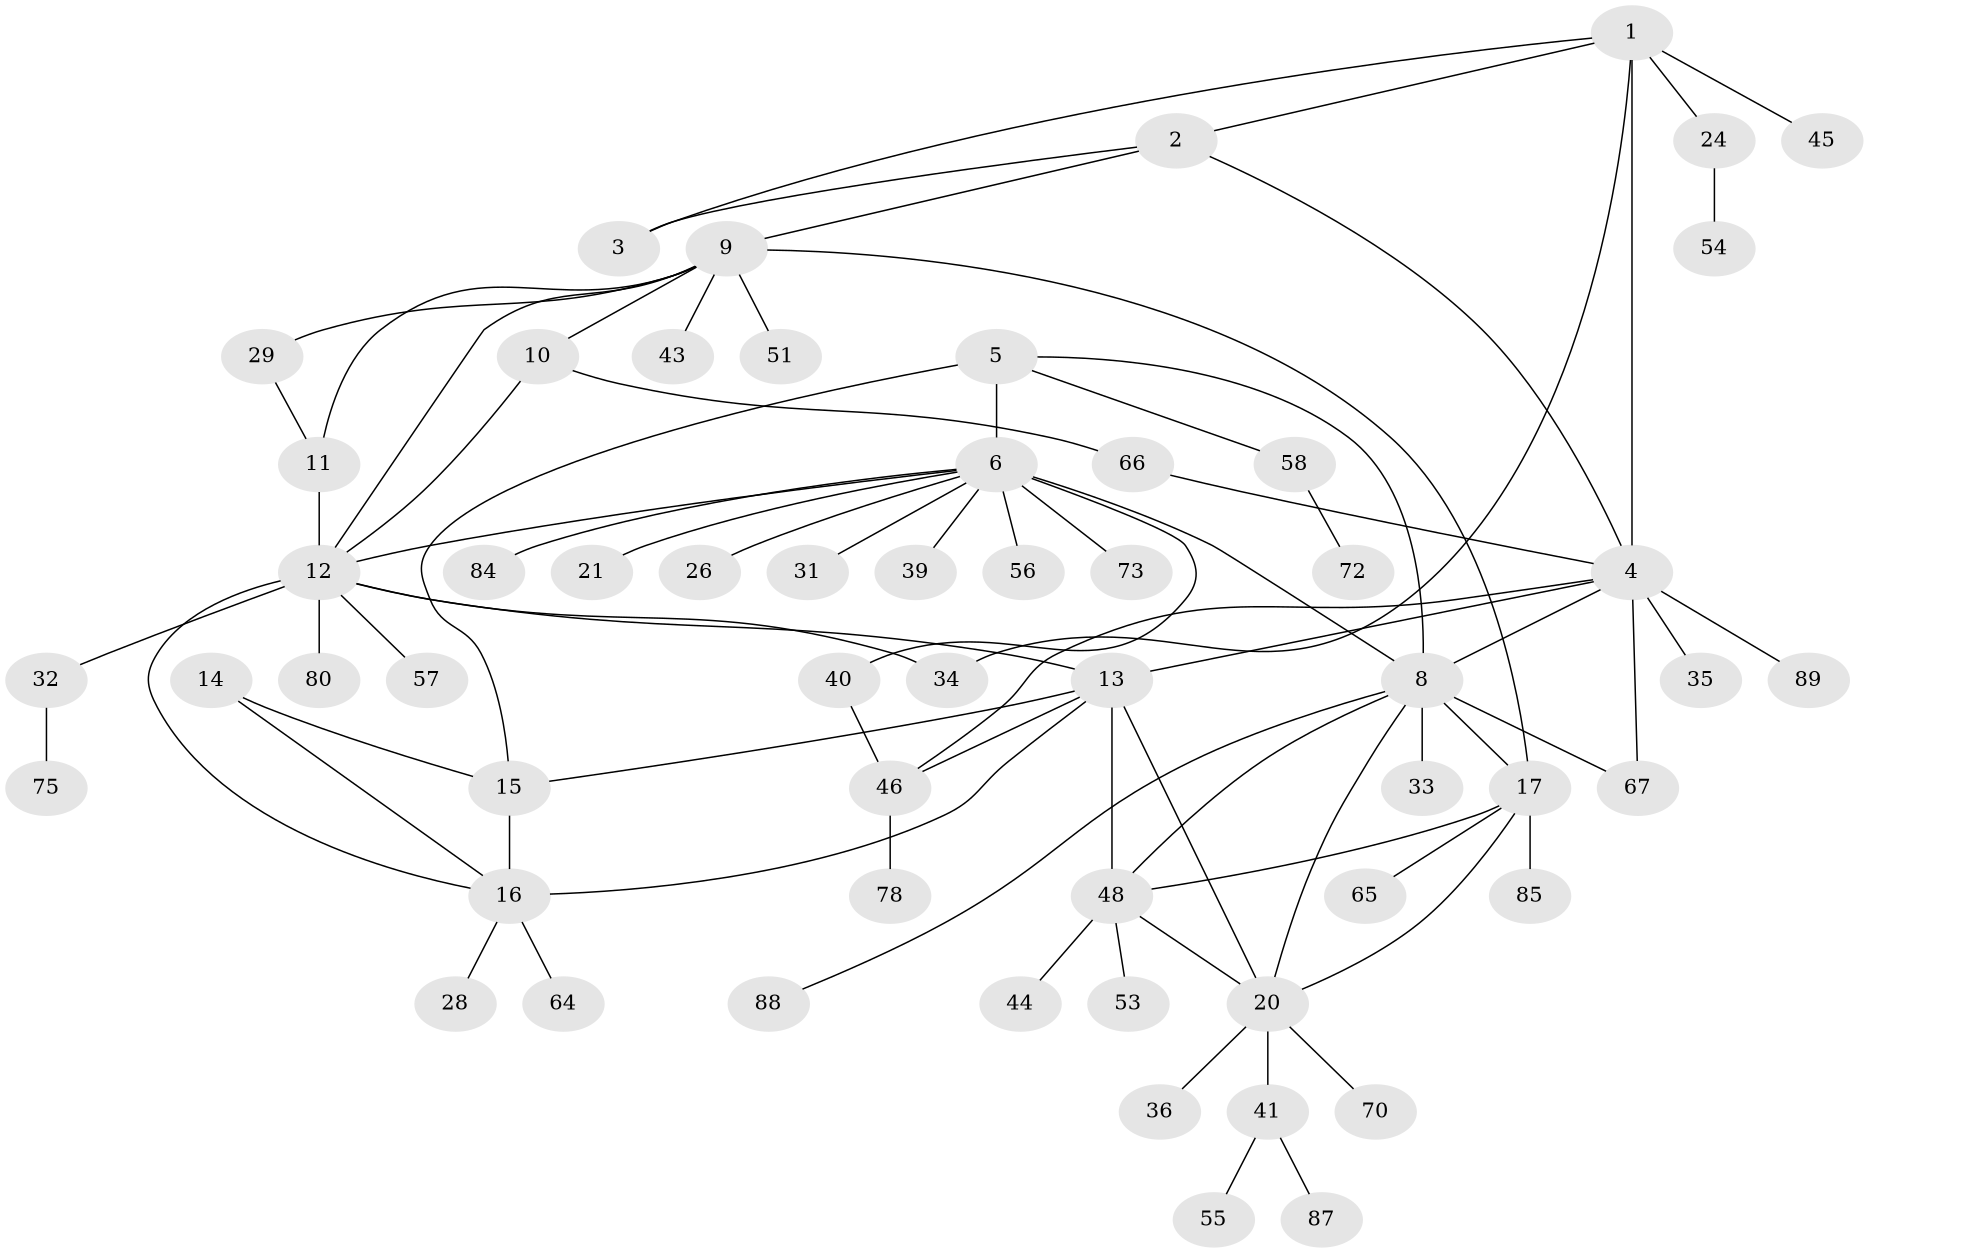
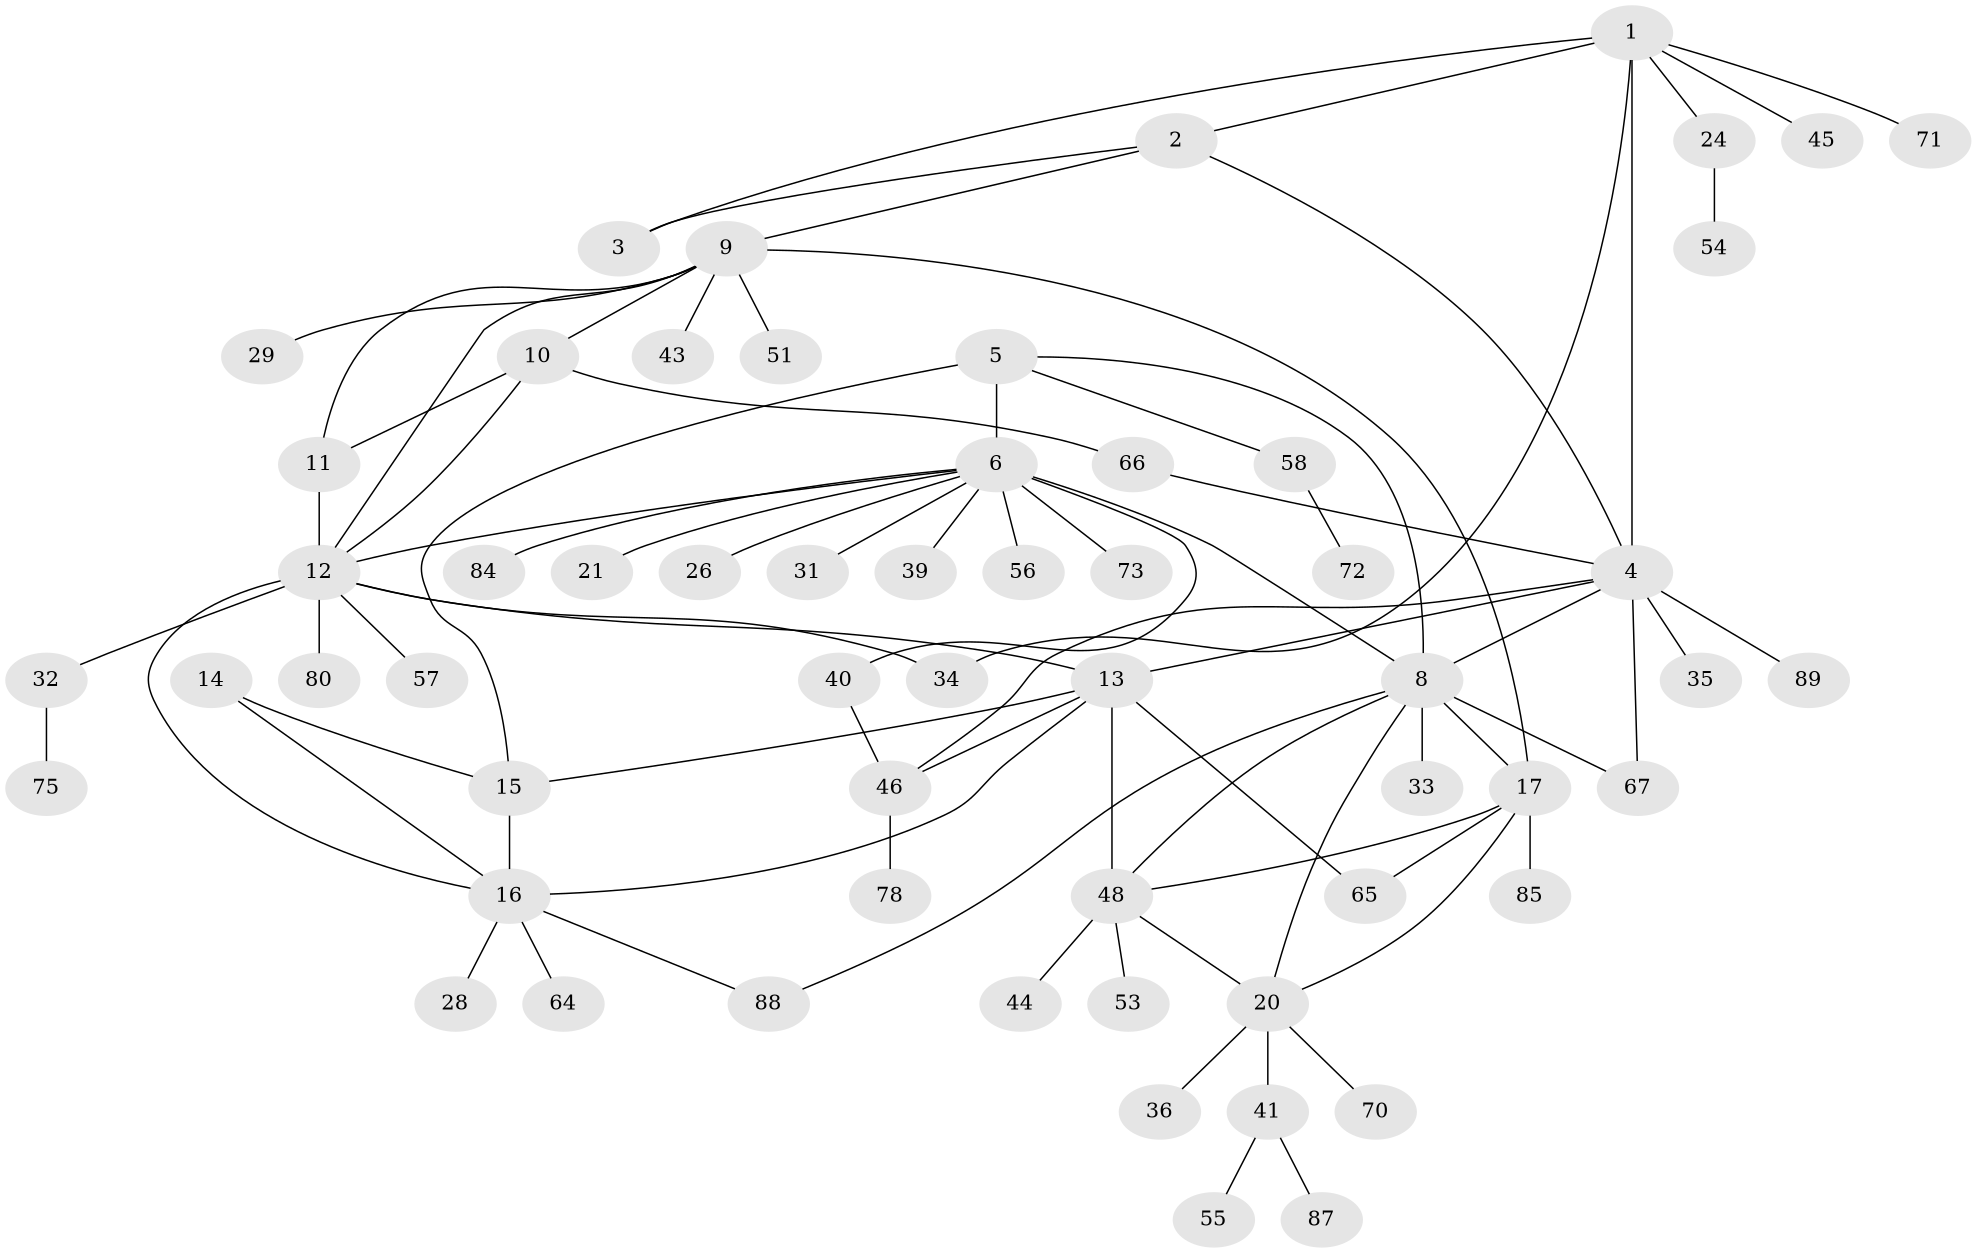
none -> (1930, 141)
(291, 411) -> (448, 401)
(1190, 842) -> (1244, 793)
none -> (639, 950)
